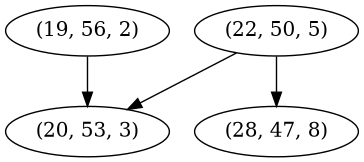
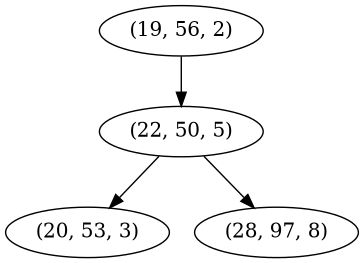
(87, 74) -> (181, 74)
(276, 132) -> (276, 232)
